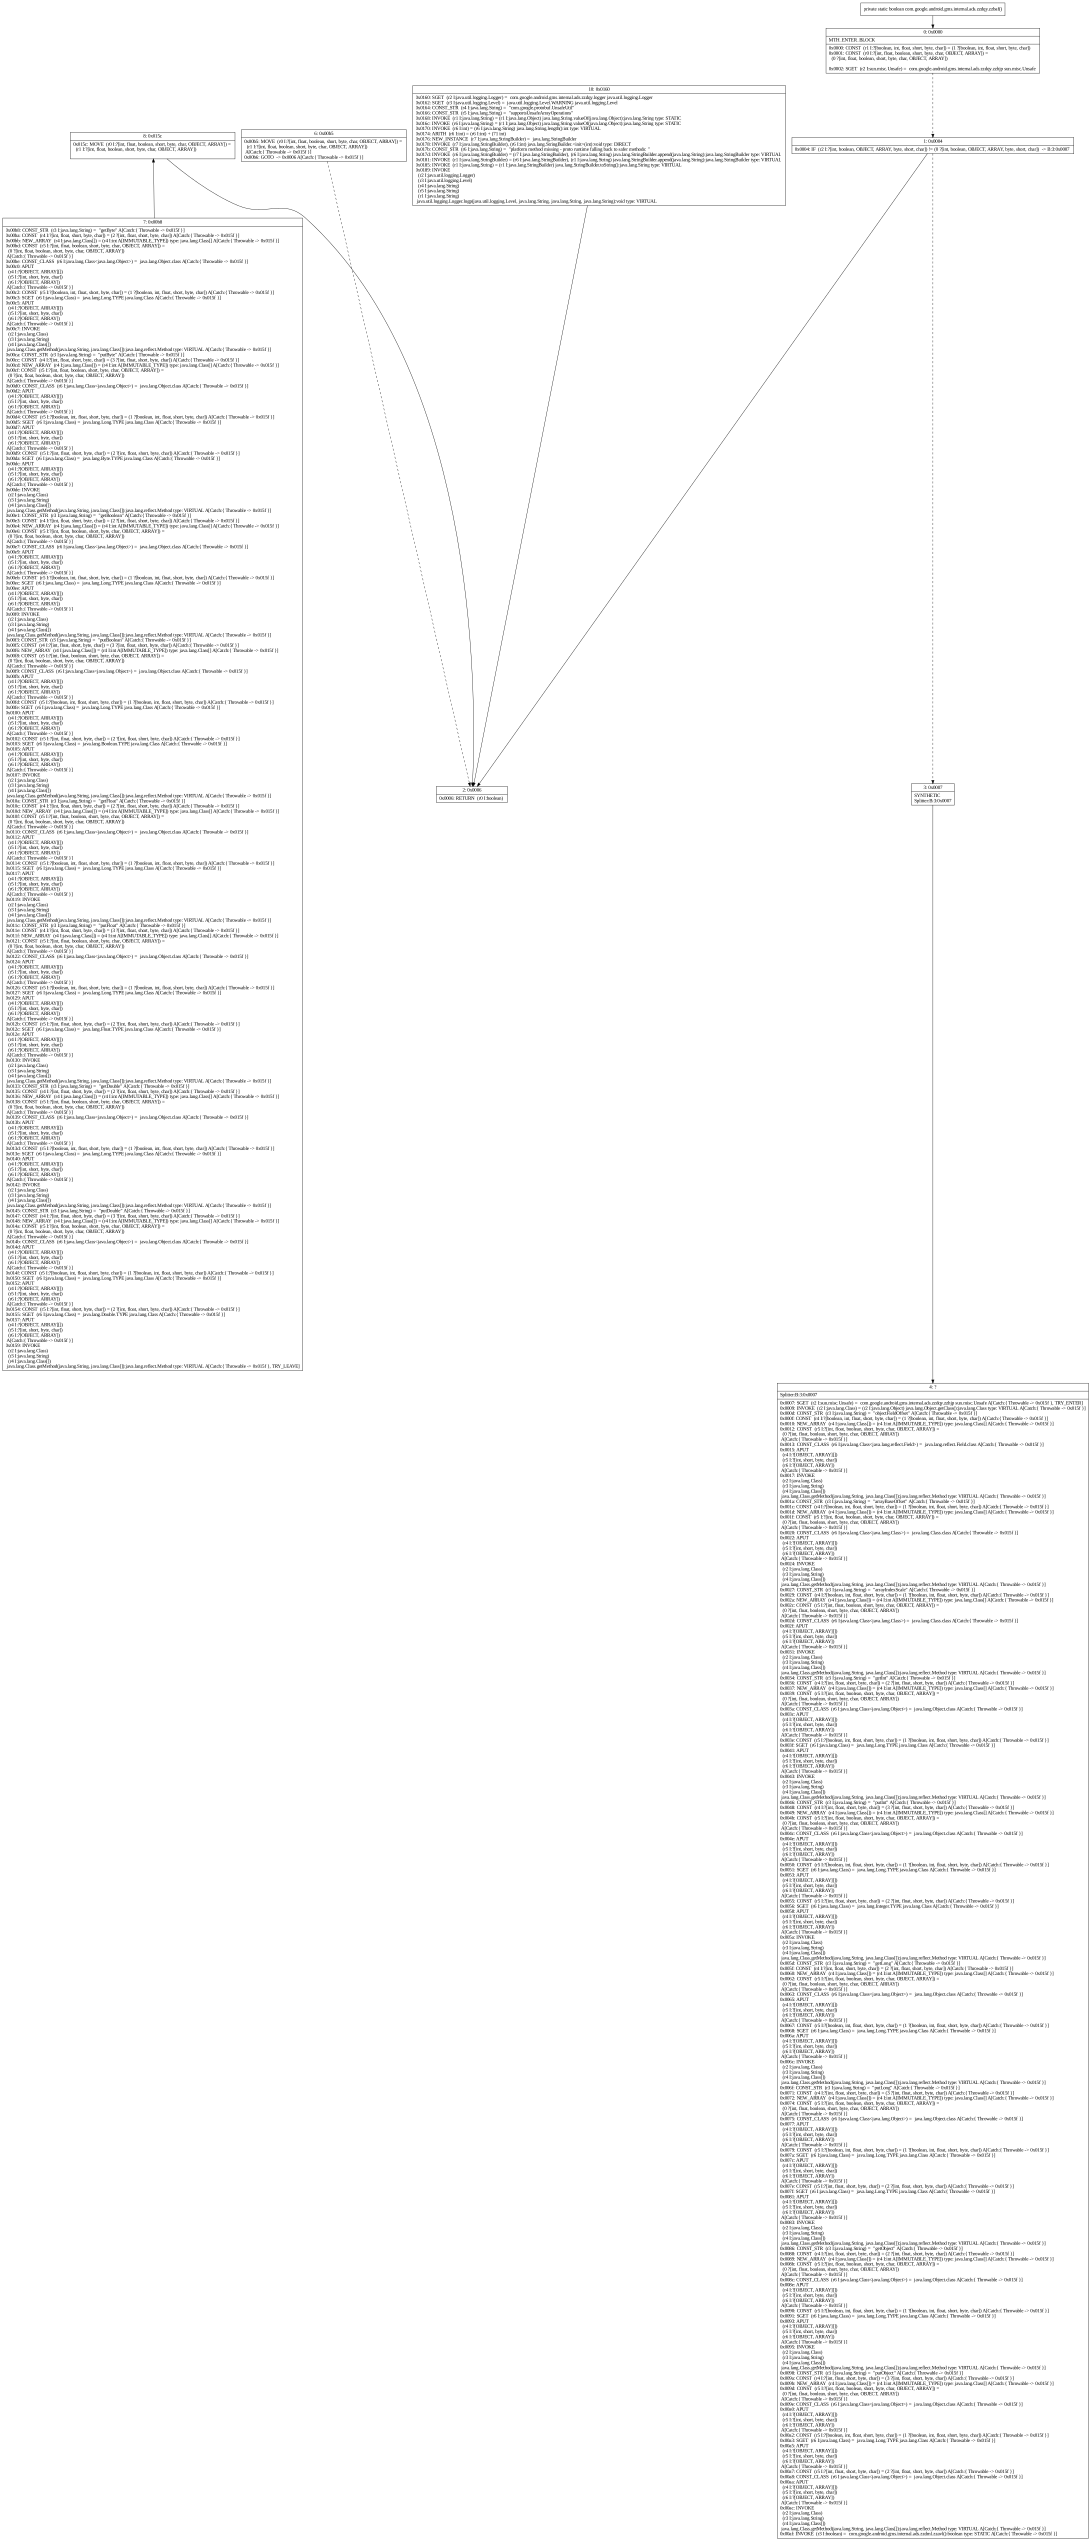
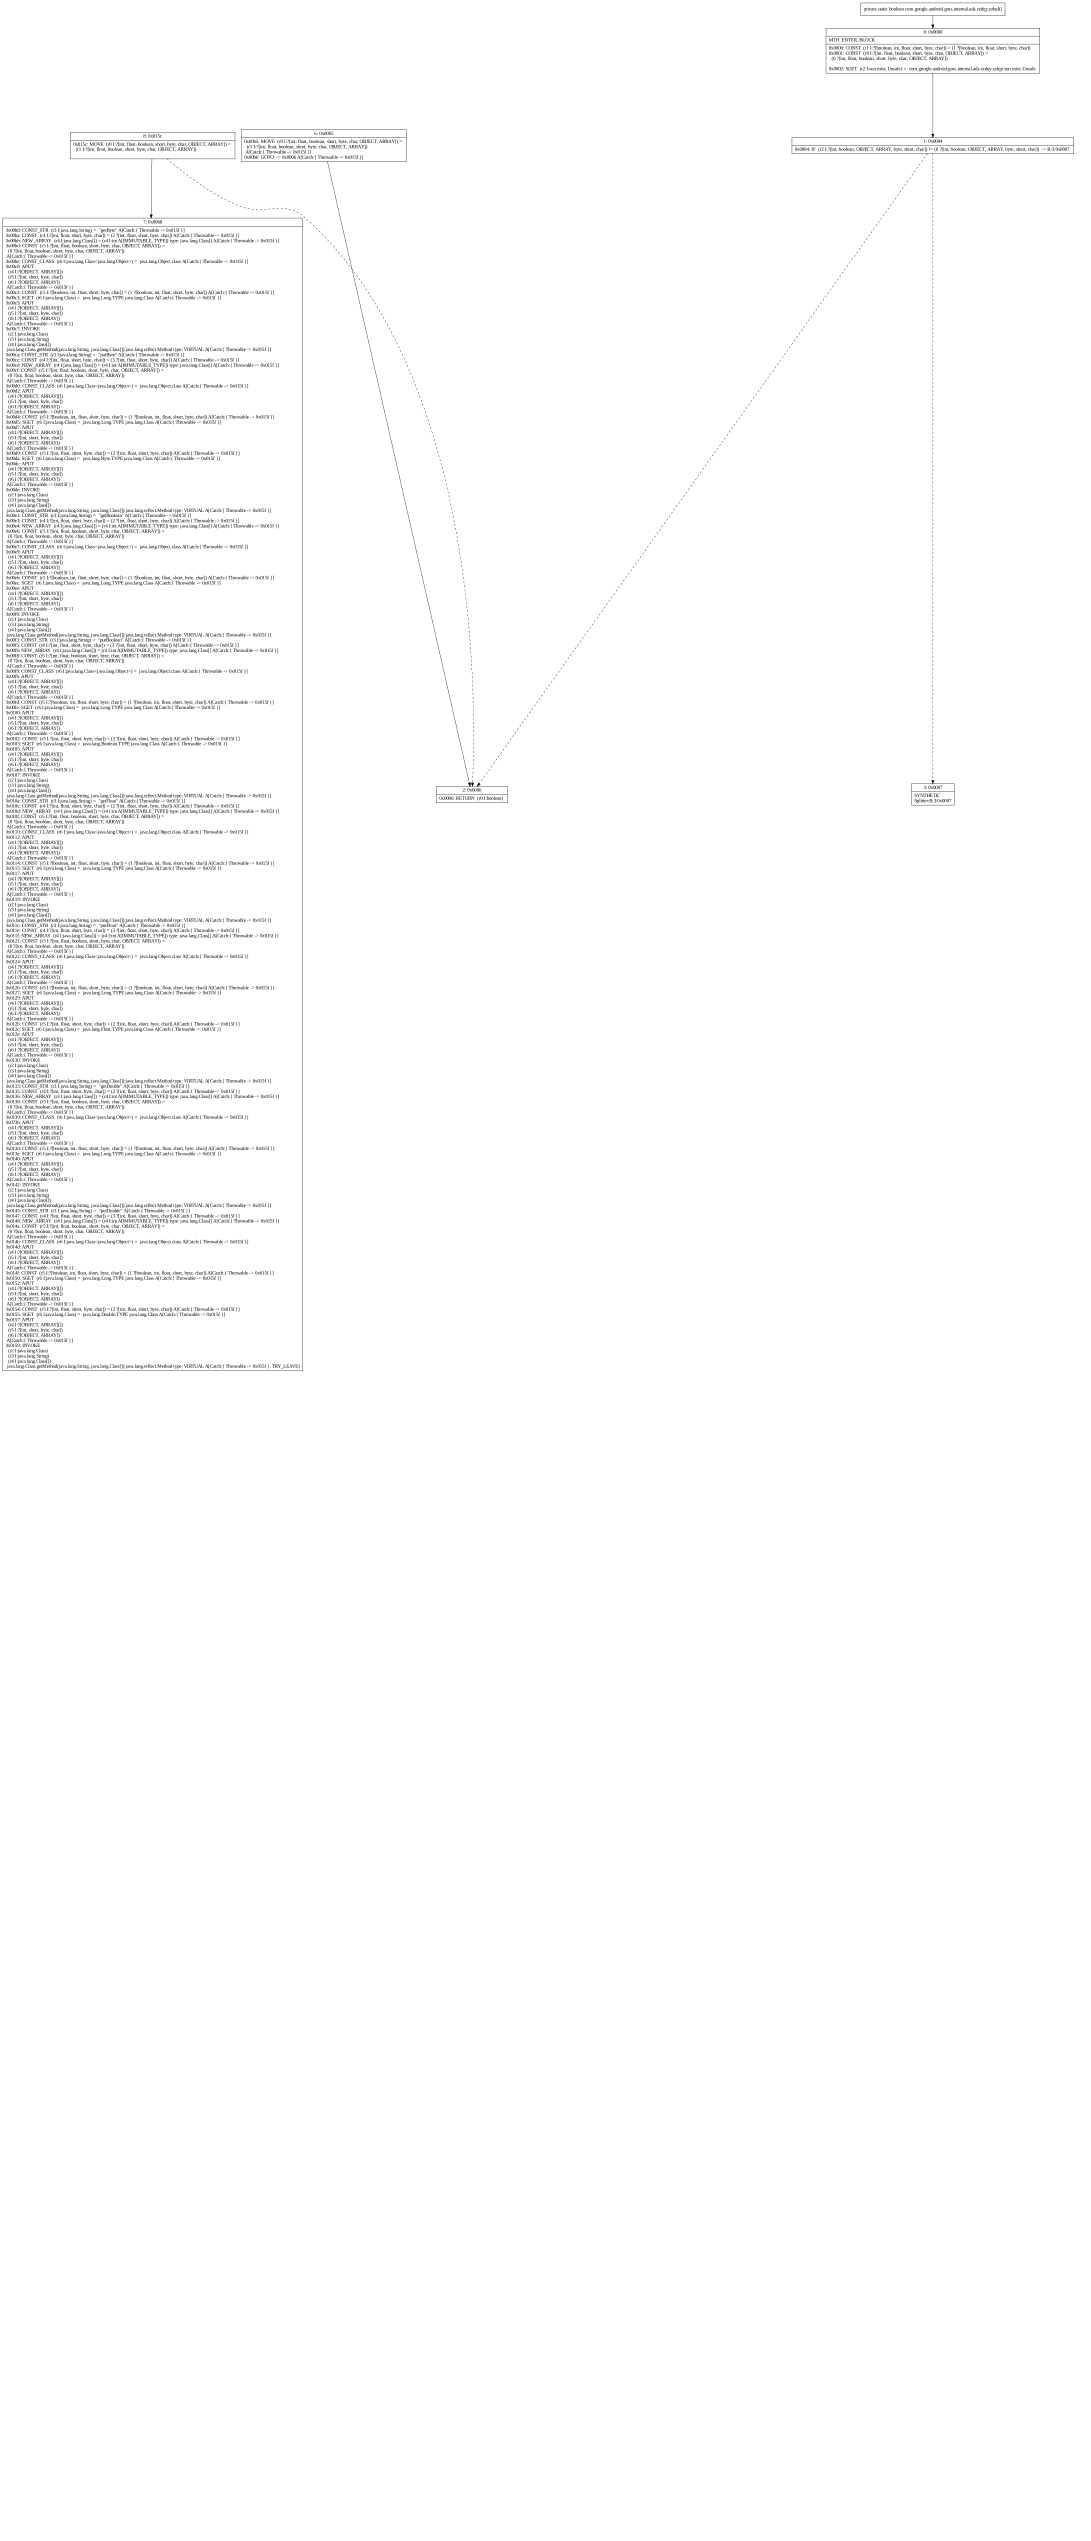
(933, 103) -> (933, 103)
(599, 146) -> none
(154, 190) -> (151, 187)
(422, 408) -> (422, 408)
(703, 469) -> (703, 469)
(398, 472) -> (398, 472)
(21, 1123) -> (21, 1123)
(933, 1961) -> none
